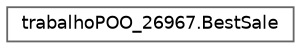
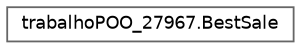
(150, 24) -> (150, 24)
